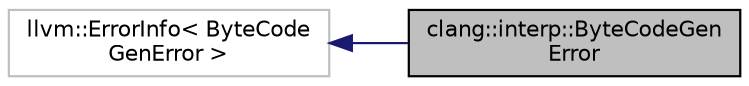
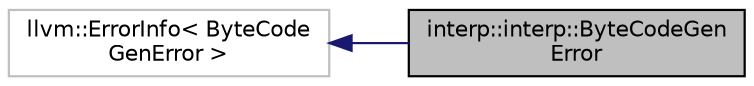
(575, 43) -> (577, 43)
